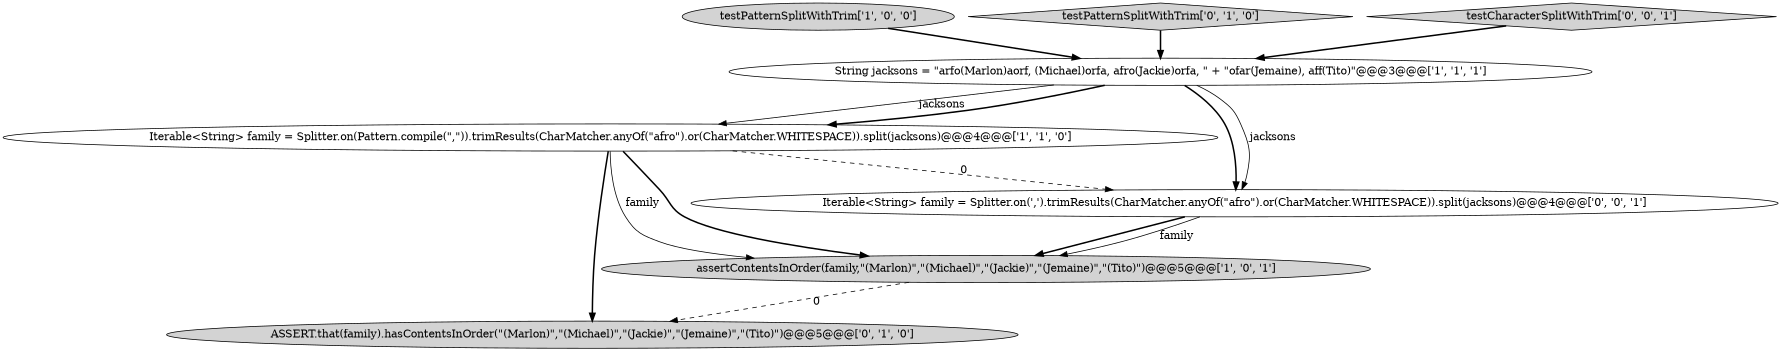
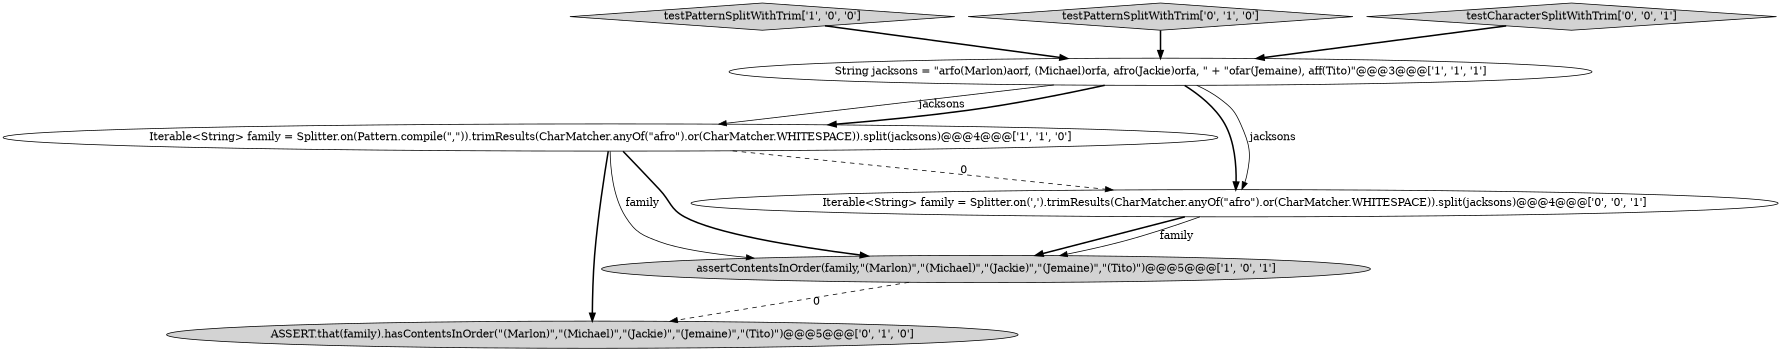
(818, 17) -> (762, 17)
